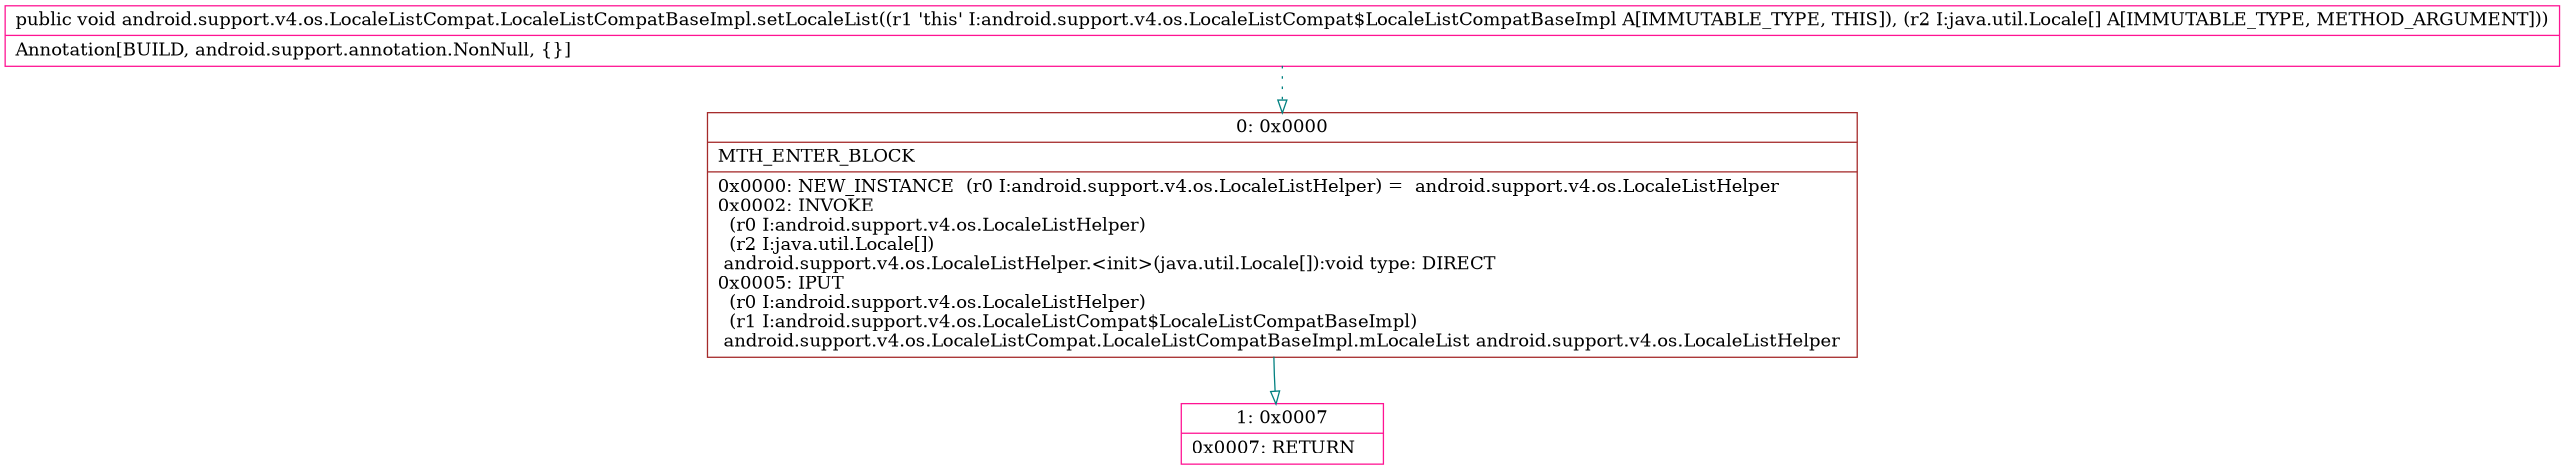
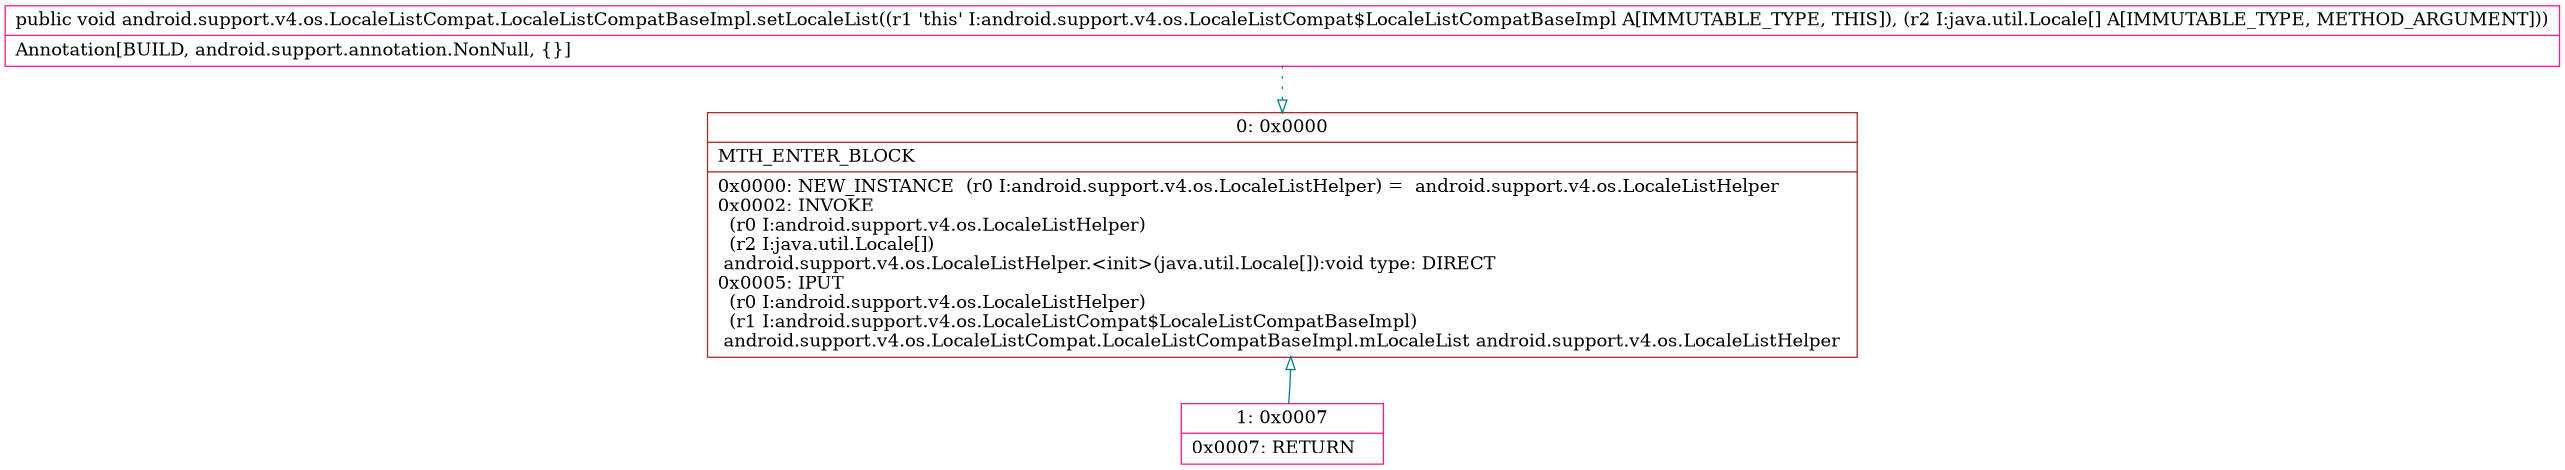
(1274, 374) -> (1290, 387)
